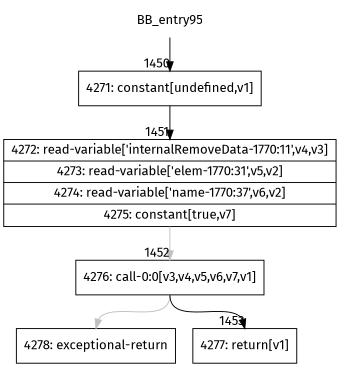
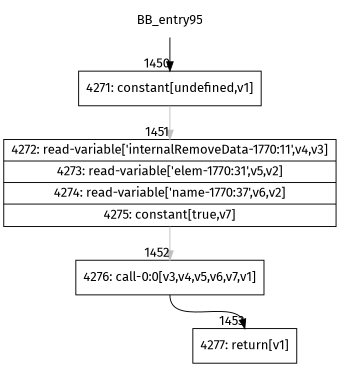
(170, 118) -> (170, 118)
(96, 346) -> none
